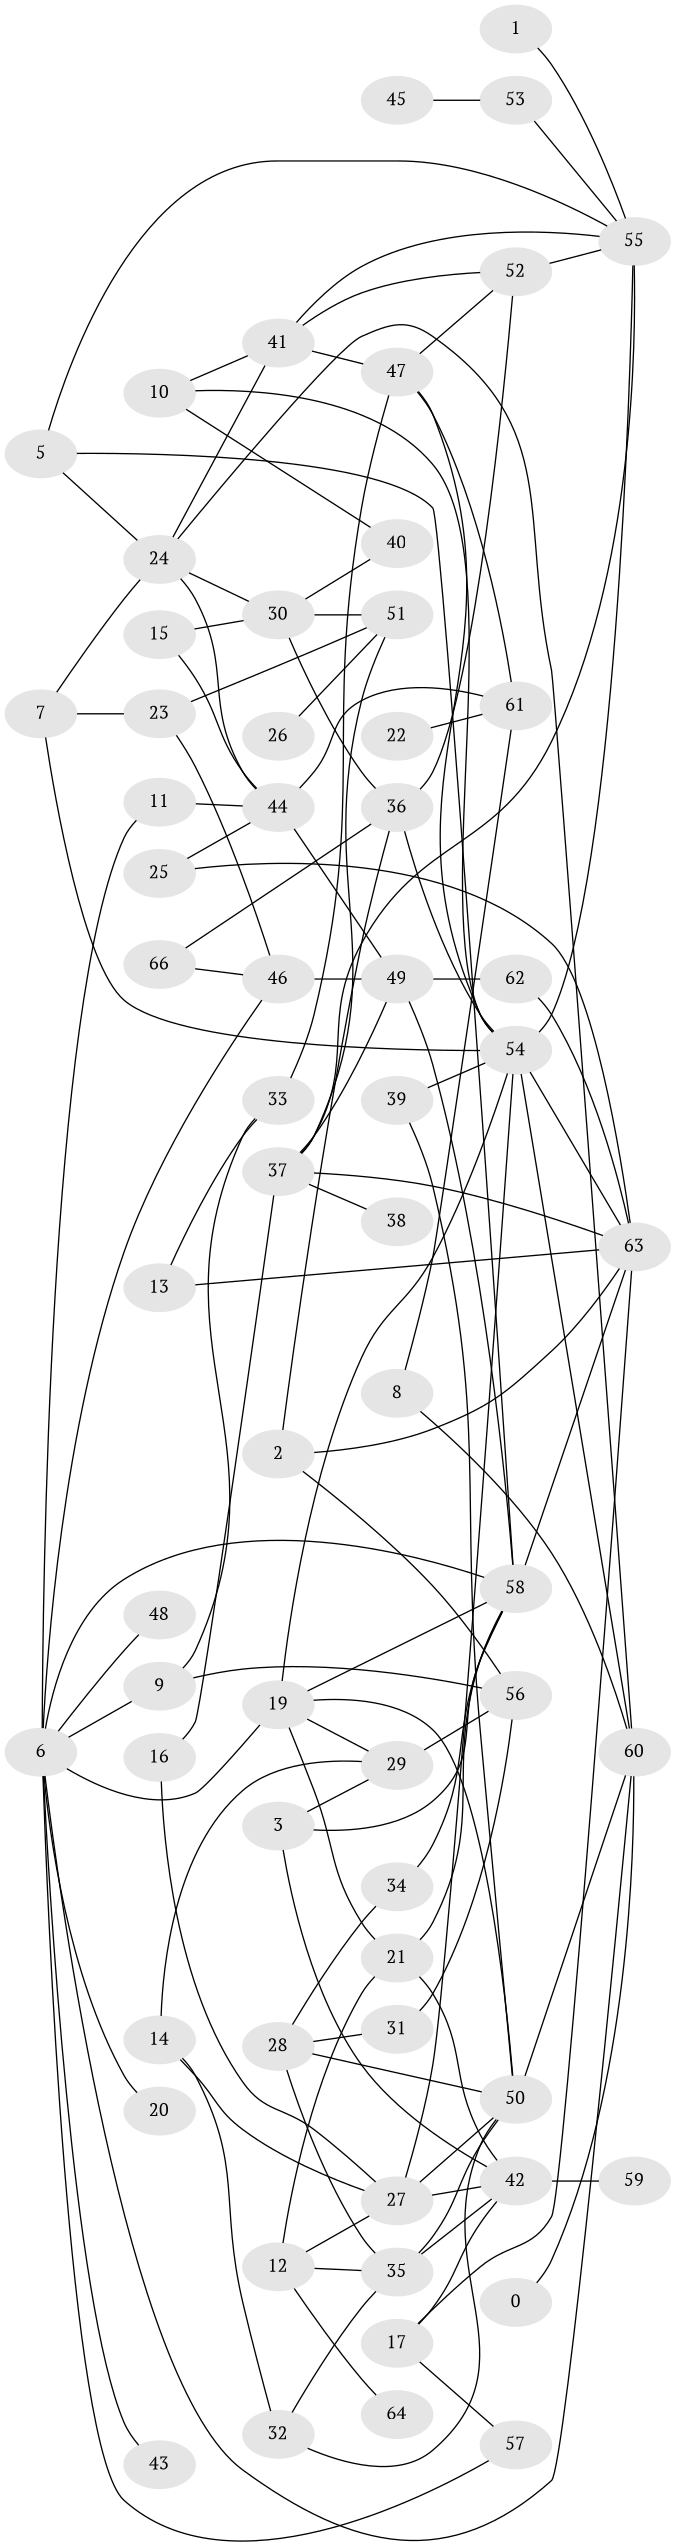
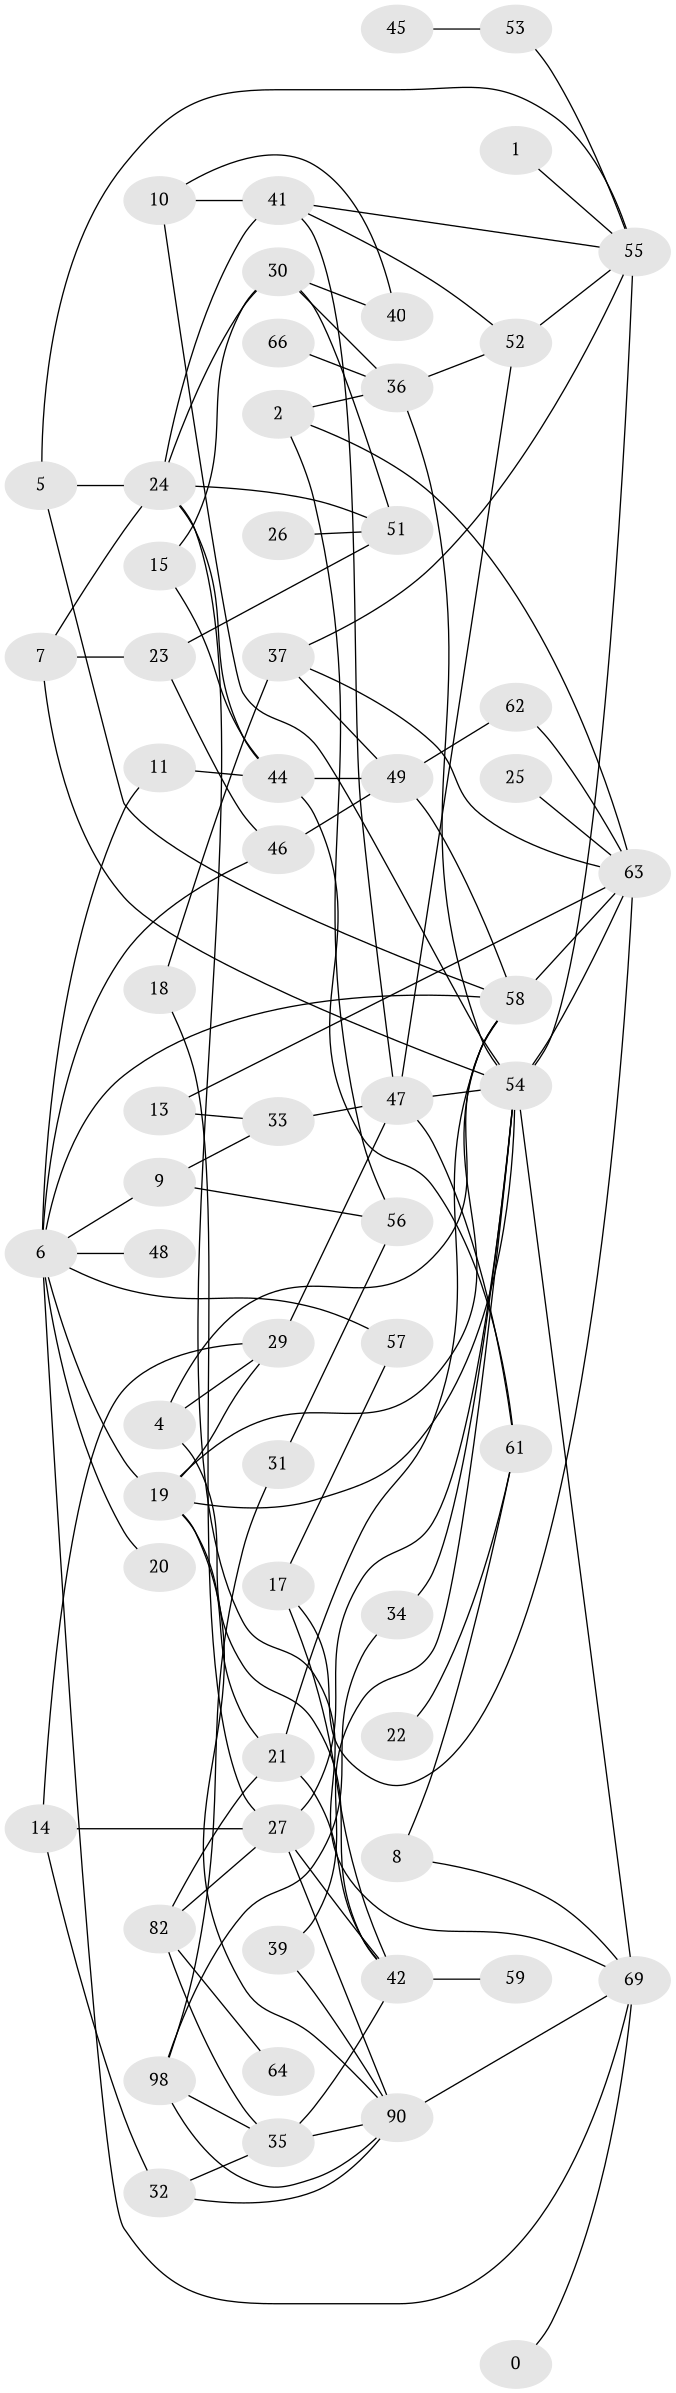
(219, 841) -> none
(348, 884) -> (283, 494)
(219, 972) -> none
(397, 1222) -> none
(455, 1731) -> (338, 1222)
(635, 1752) -> (635, 1980)
(160, 1757) -> (160, 990)
(448, 1807) -> (460, 1479)
(278, 1826) -> (160, 1425)
(278, 2046) -> (160, 2081)
(516, 2099) -> (397, 2118)
(278, 2267) -> (160, 1929)
(160, 2465) -> none
